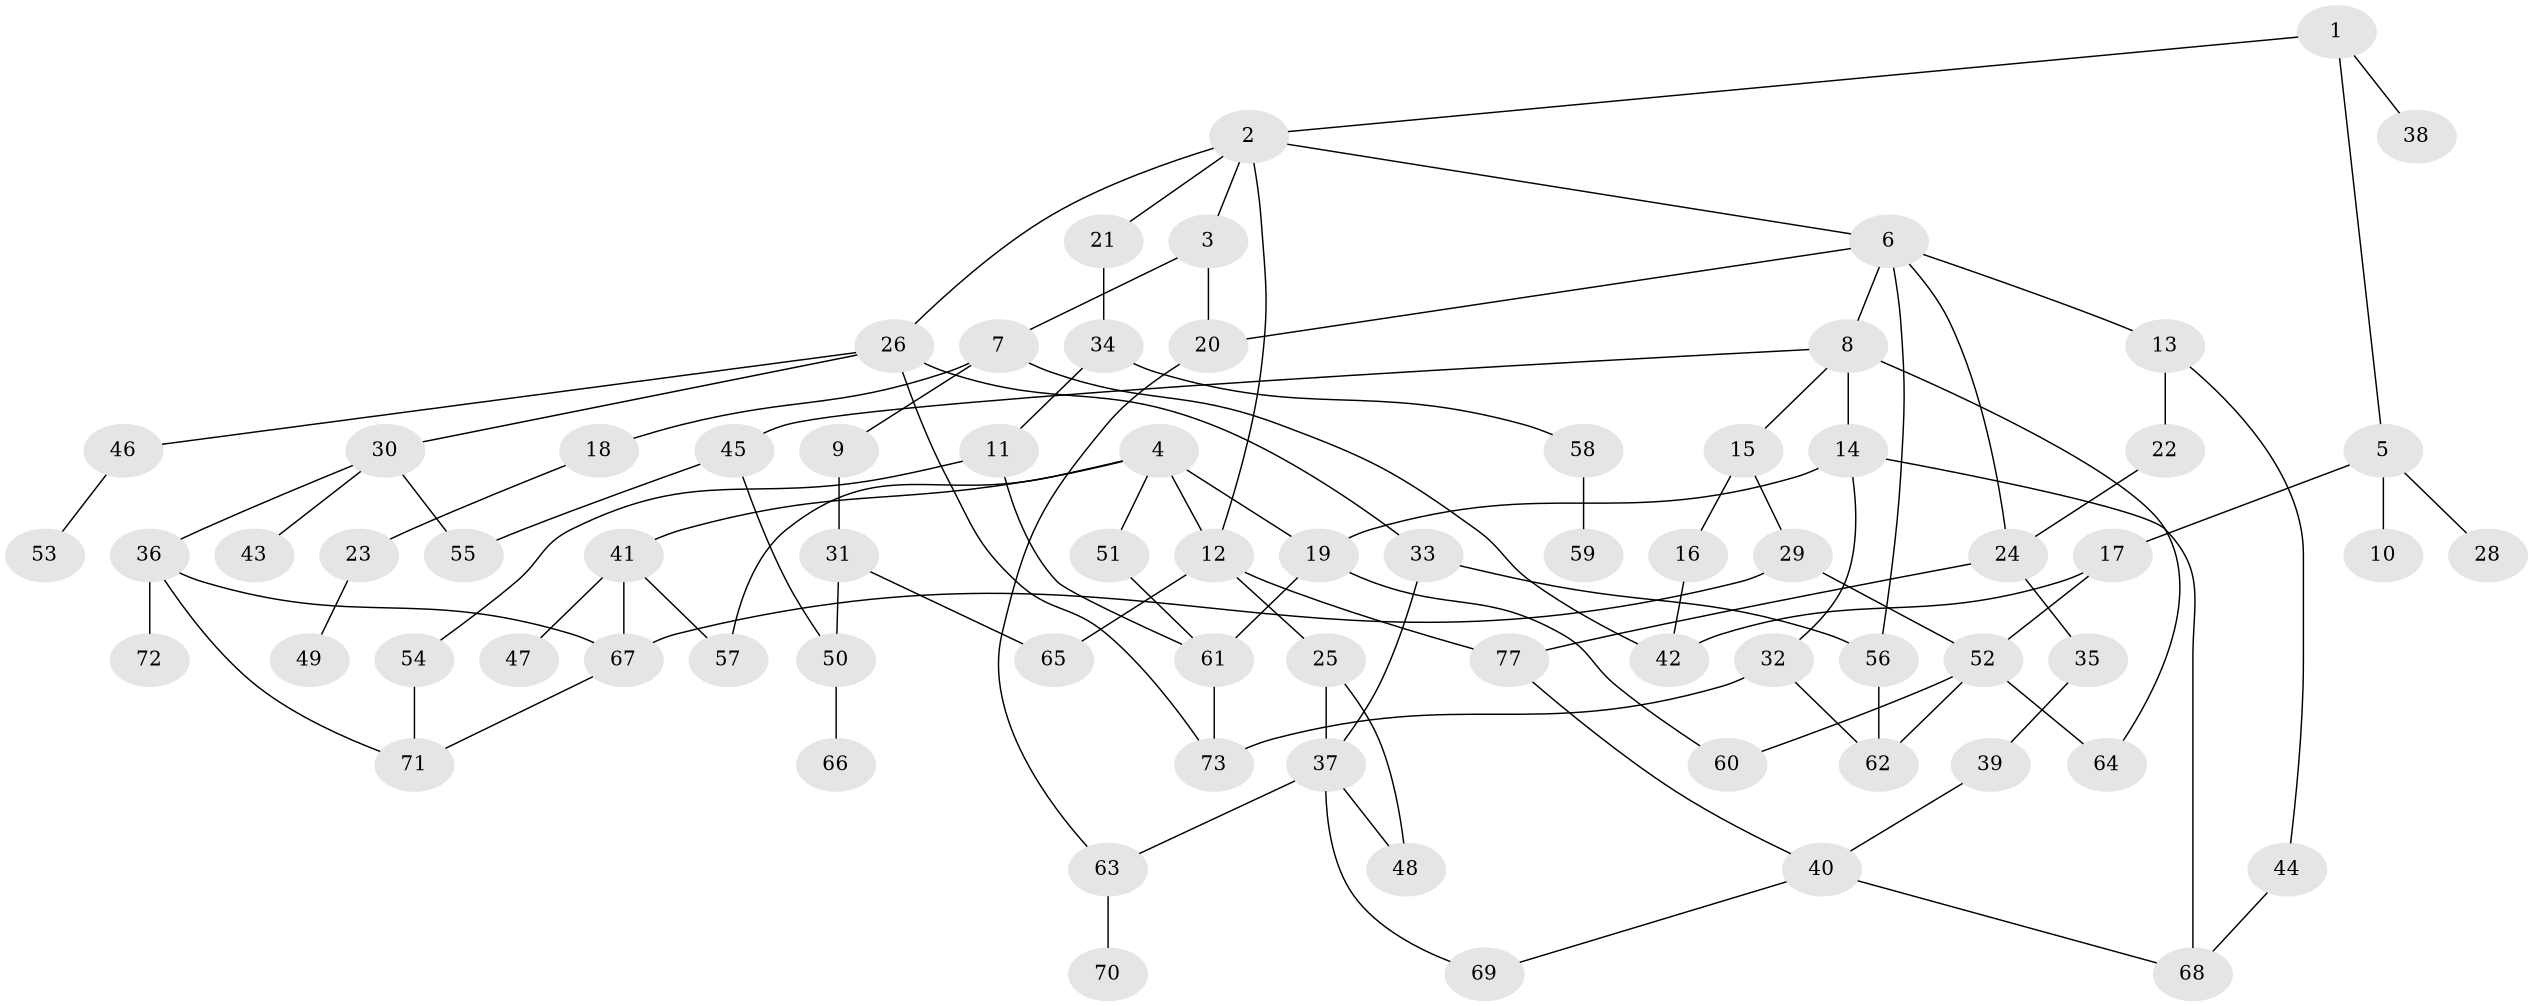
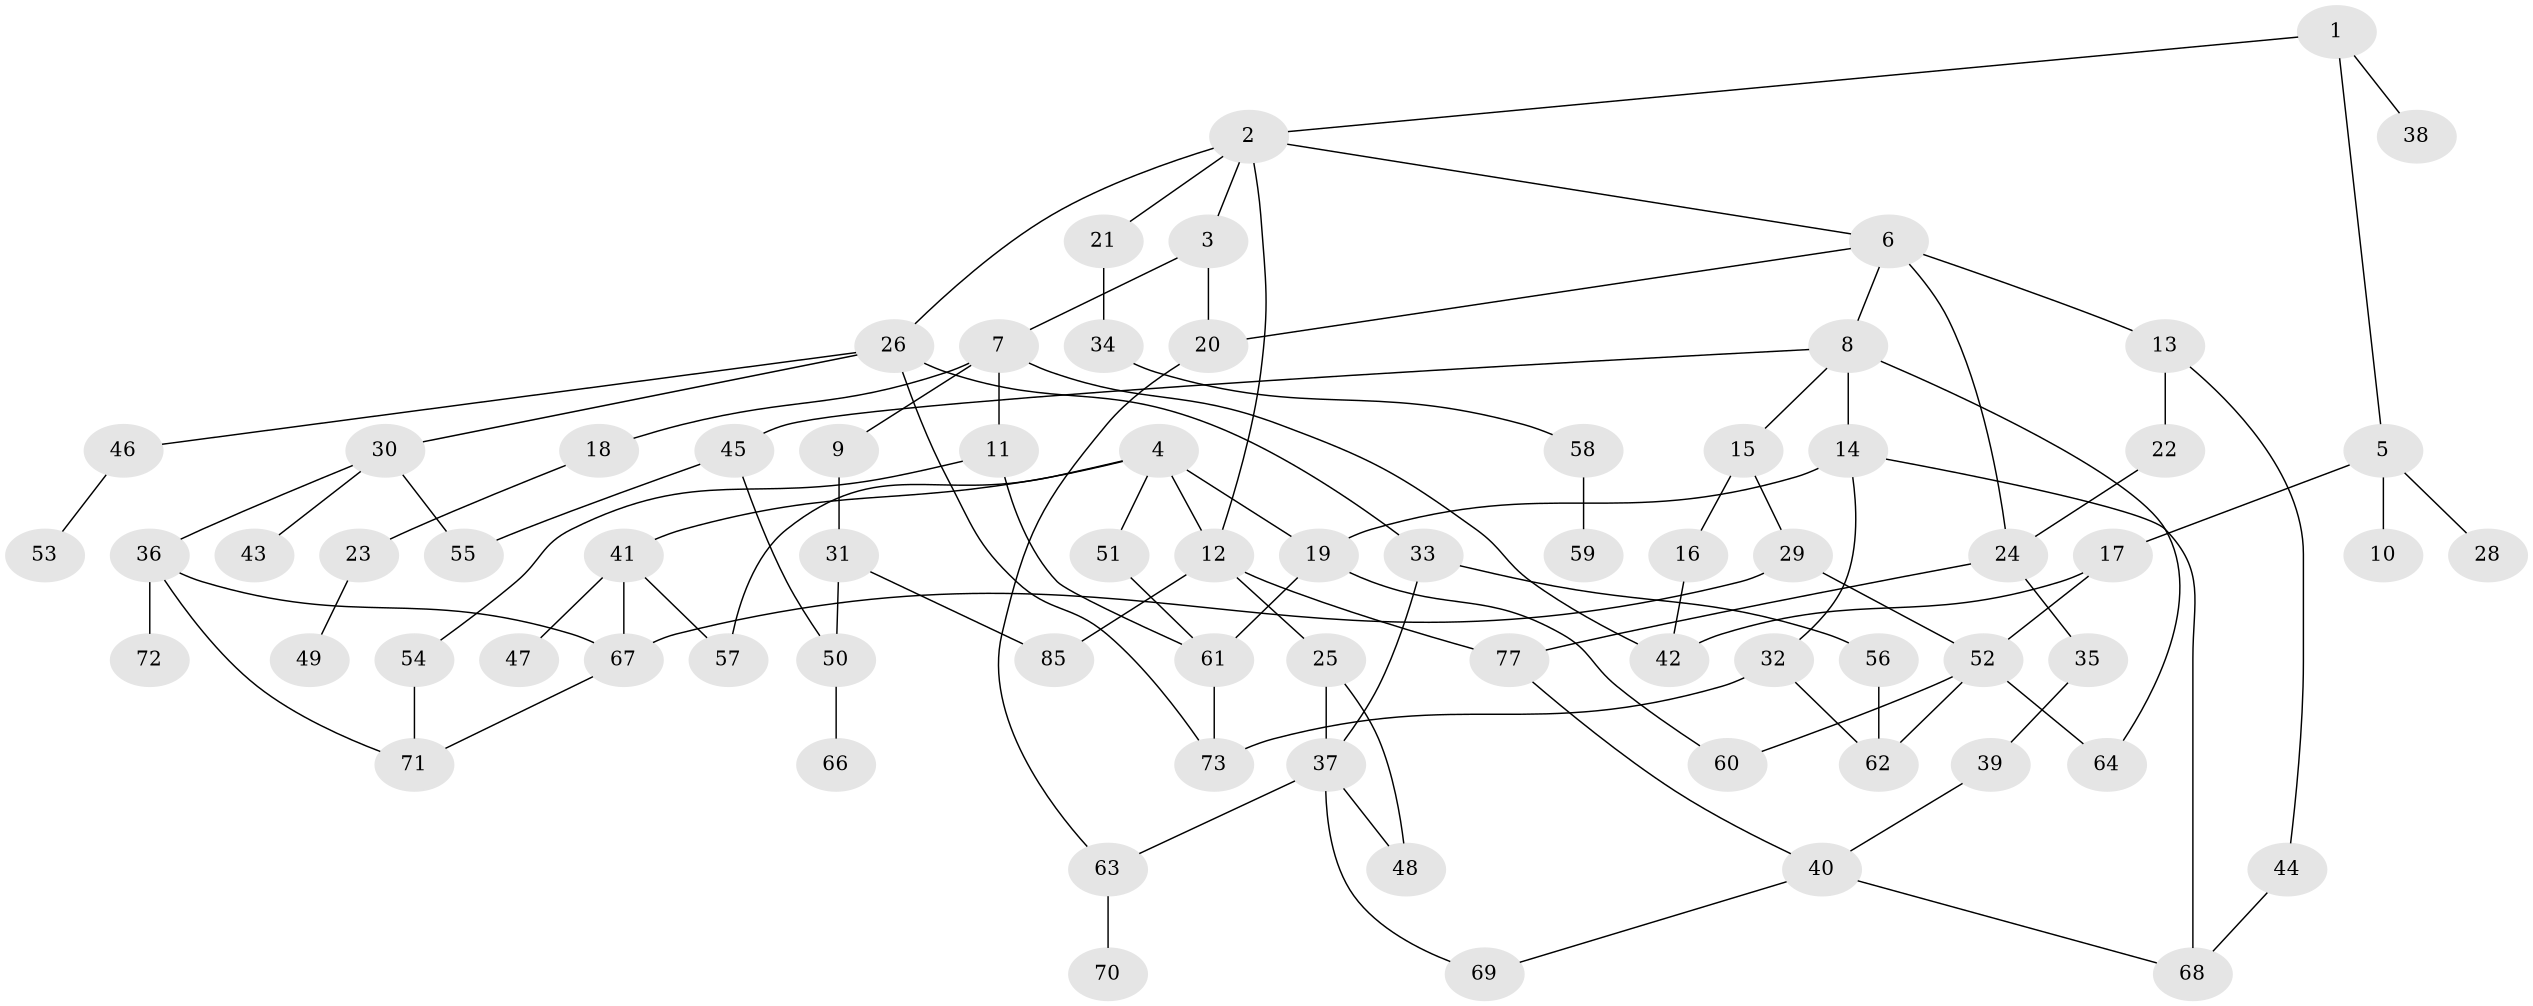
(1044, 406) -> (999, 410)
(1902, 451) -> none
(1054, 660) -> (1054, 660)
